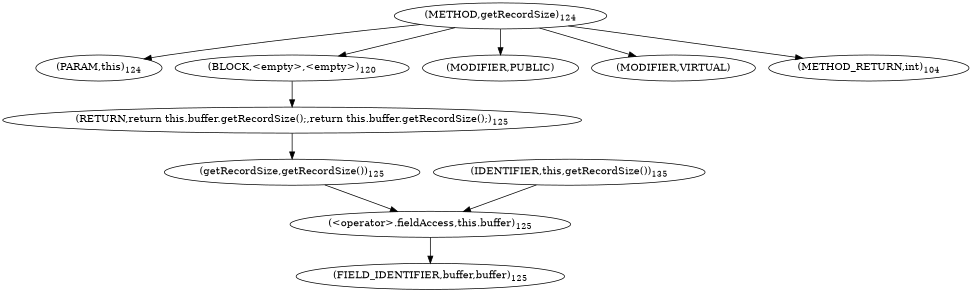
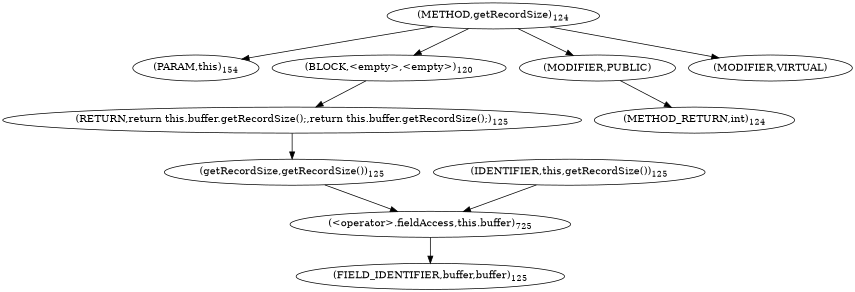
(682, 42) -> (643, 92)
(133, 67) -> (230, 67)
(932, 67) -> (757, 119)
(660, 171) -> (660, 171)
(524, 223) -> (524, 223)
